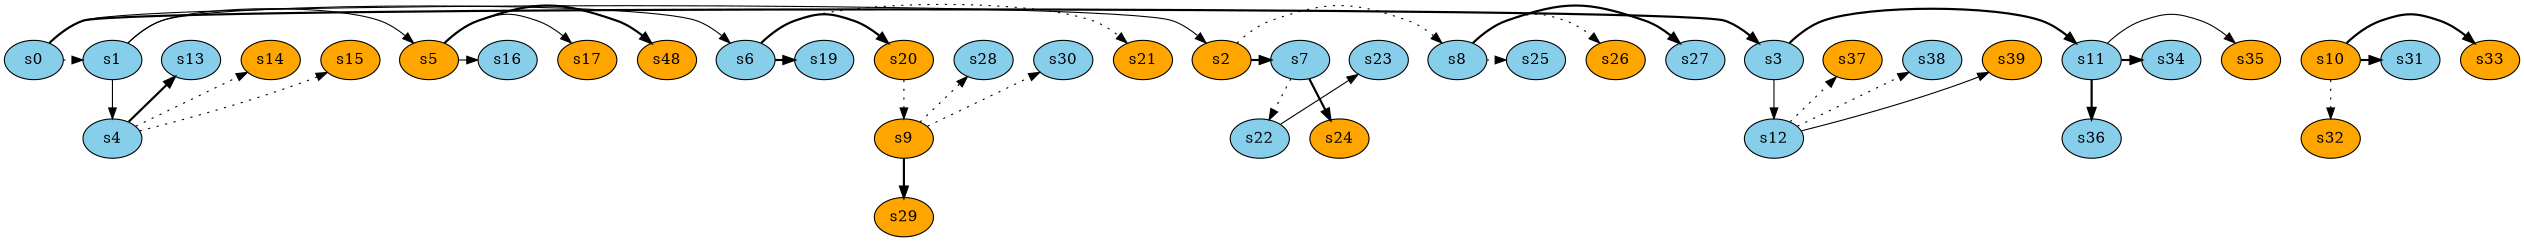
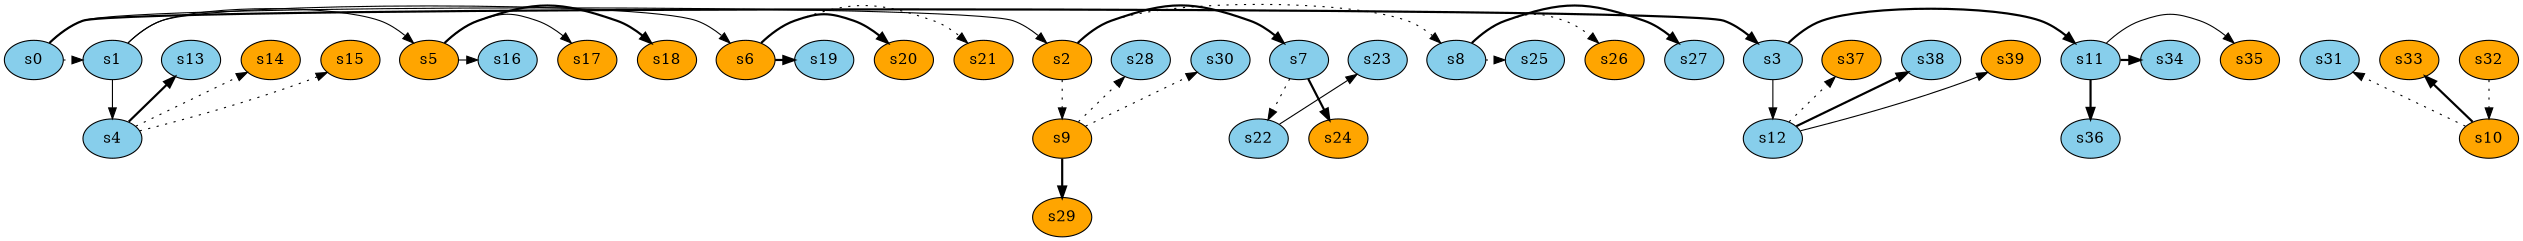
(667, 60) -> (667, 60)
(746, 60) -> (746, 60)
(2365, 60) -> (2414, 102)
(904, 94) -> (1062, 94)
(2331, 94) -> (2489, 94)
(1848, 102) -> (1847, 102)
